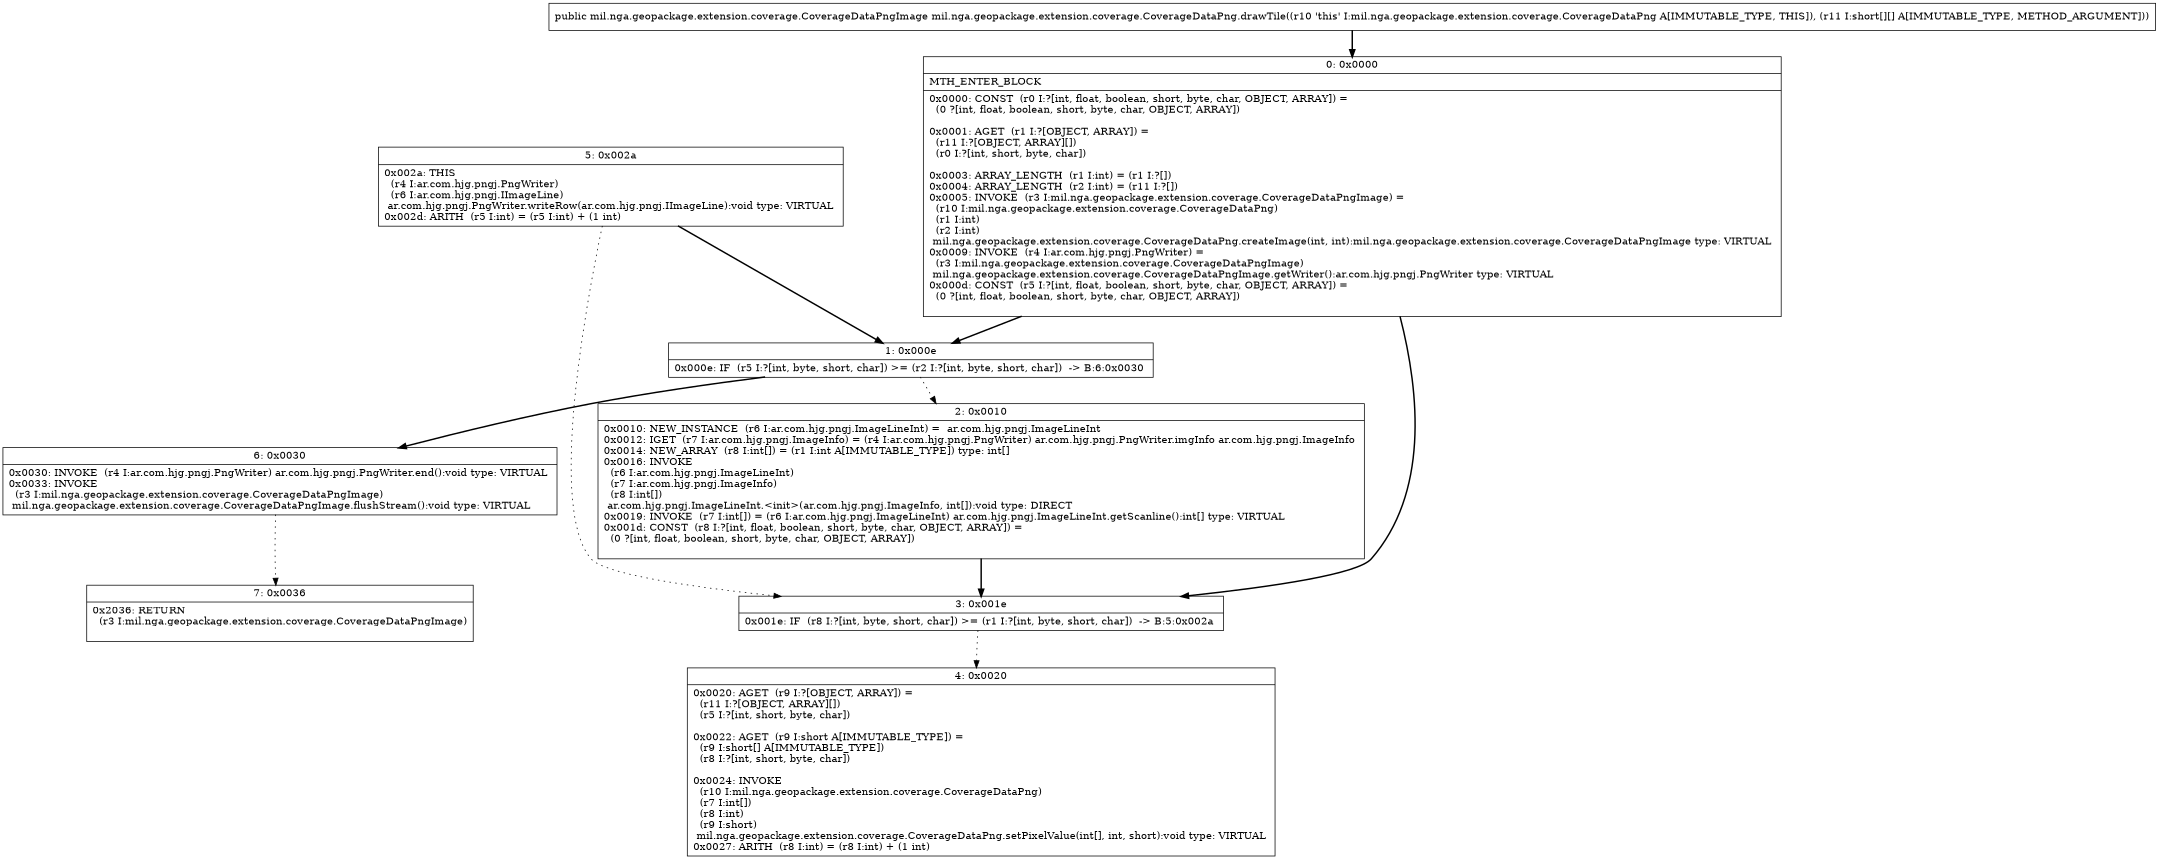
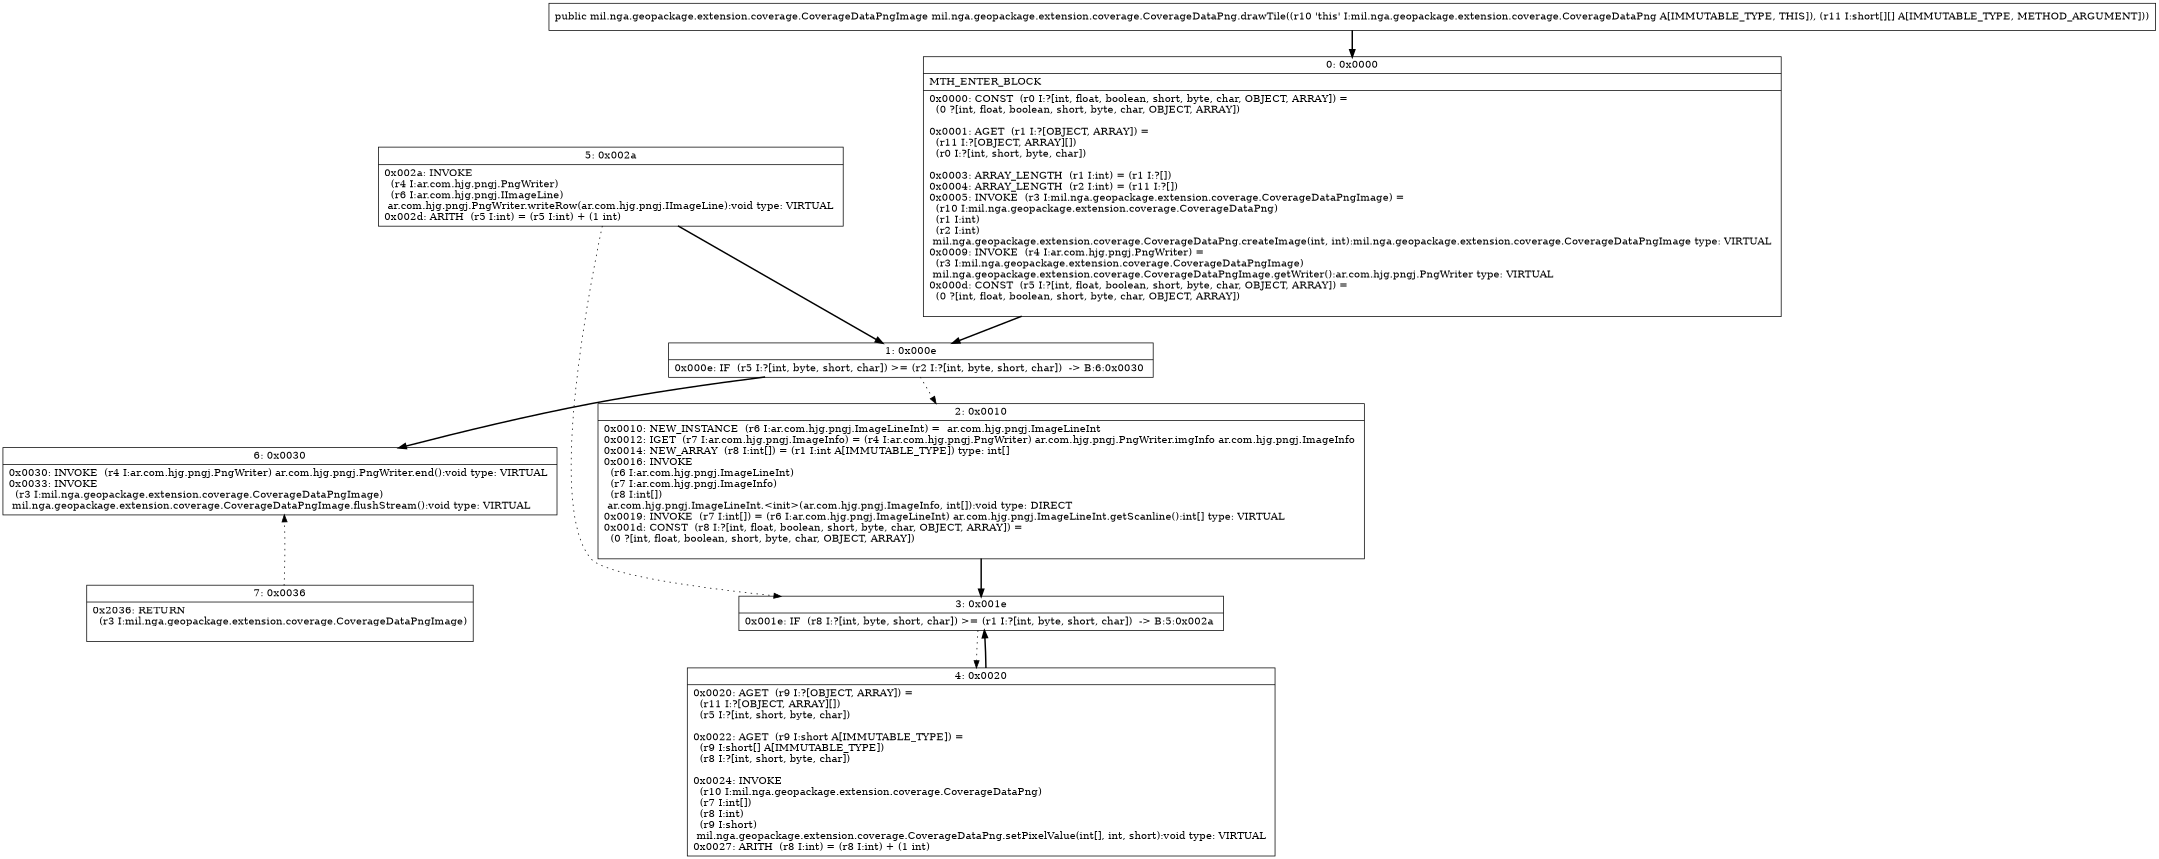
(423, 173) -> (432, 173)
(1390, 532) -> (986, 653)
(275, 546) -> (285, 554)
